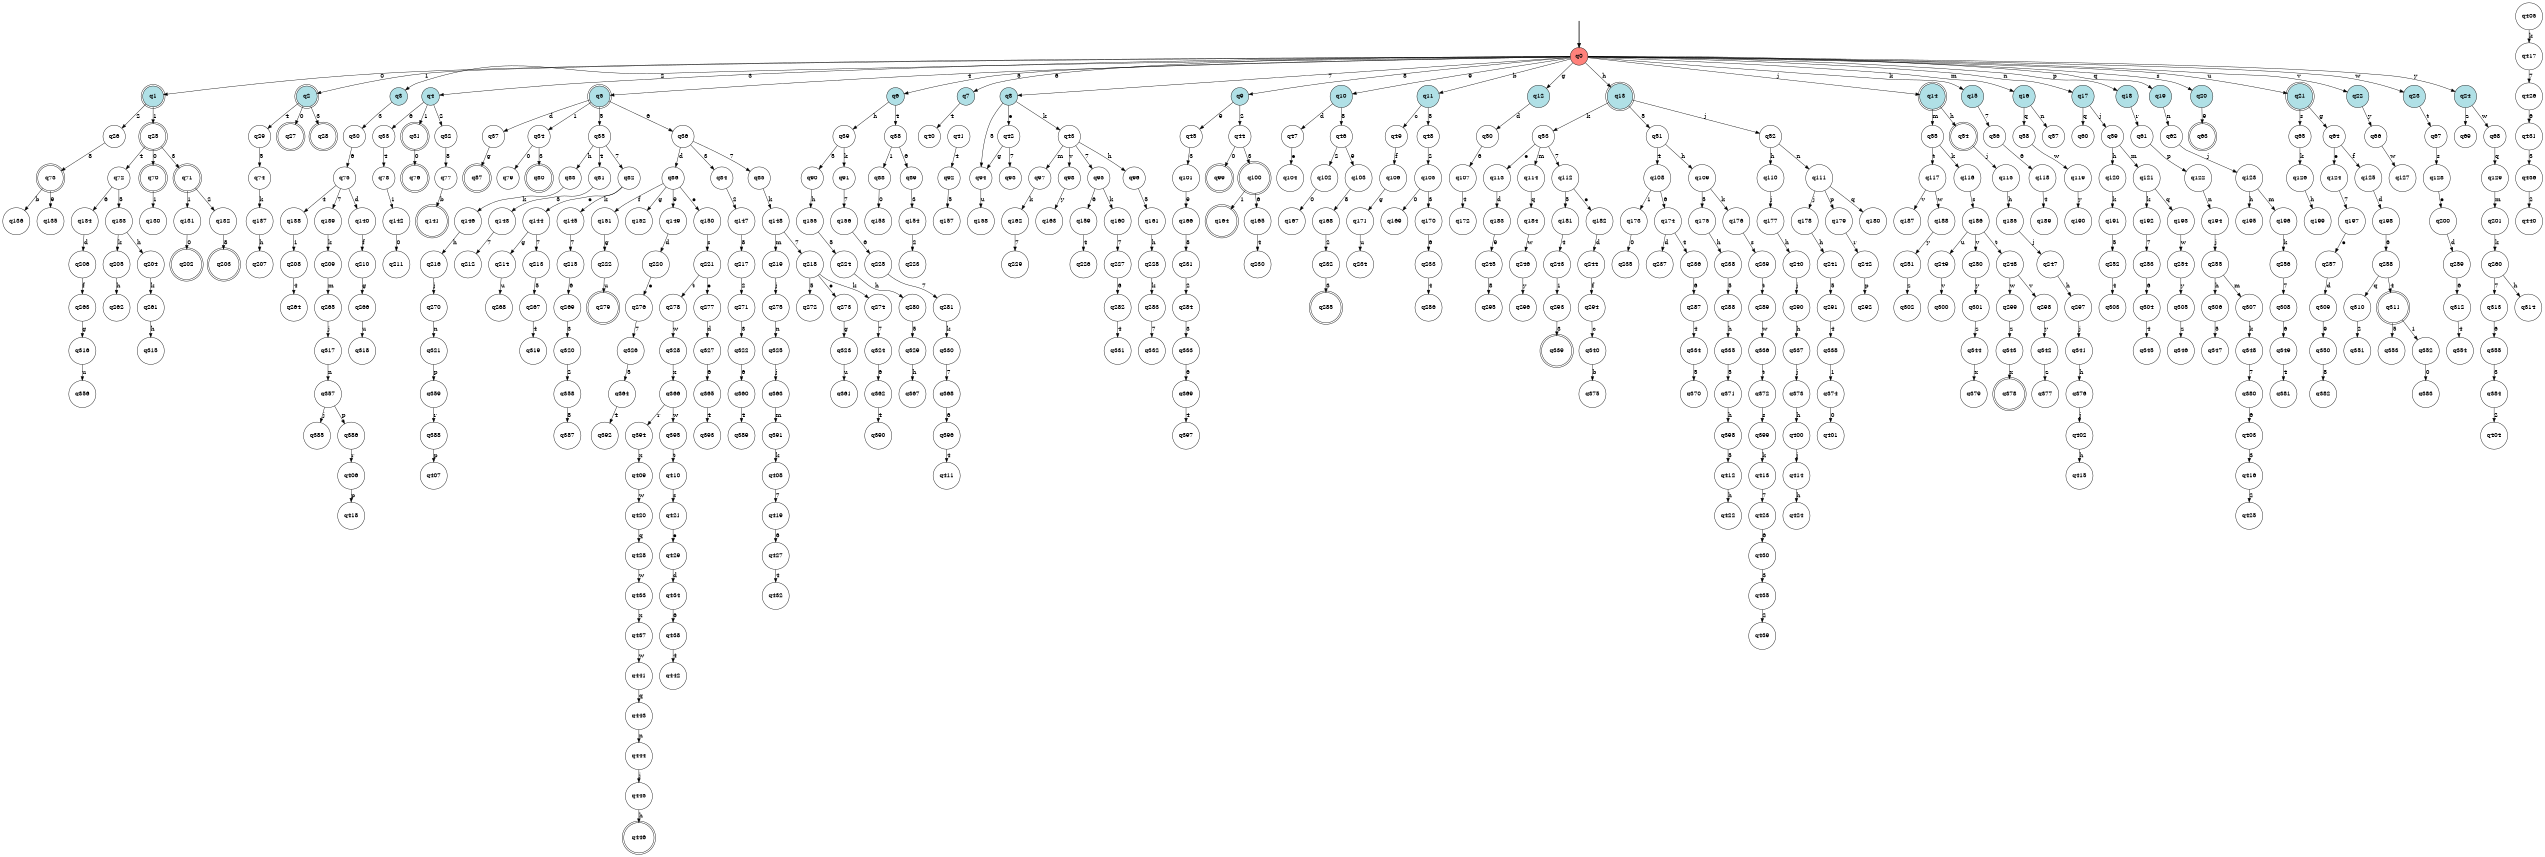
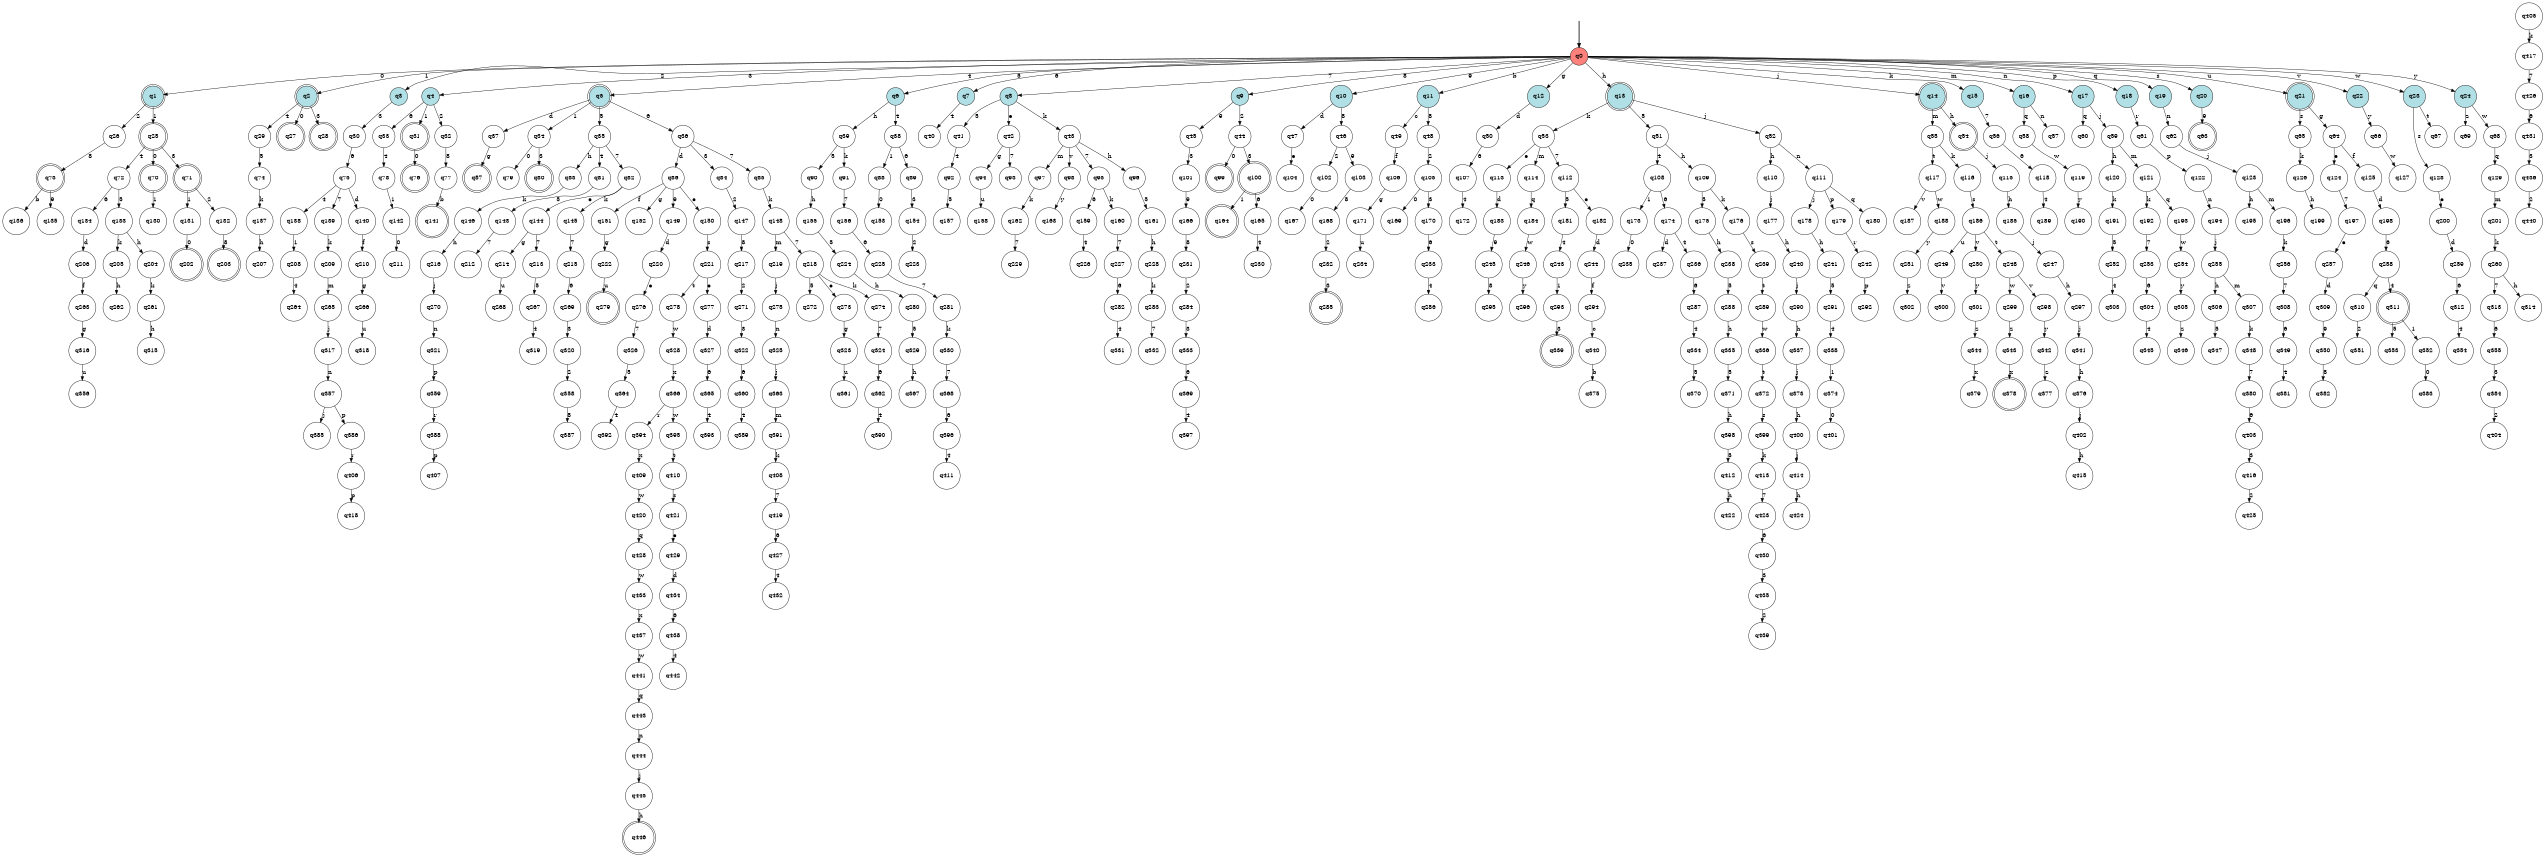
(987, 131) -> (982, 109)
(2436, 154) -> (2415, 137)
